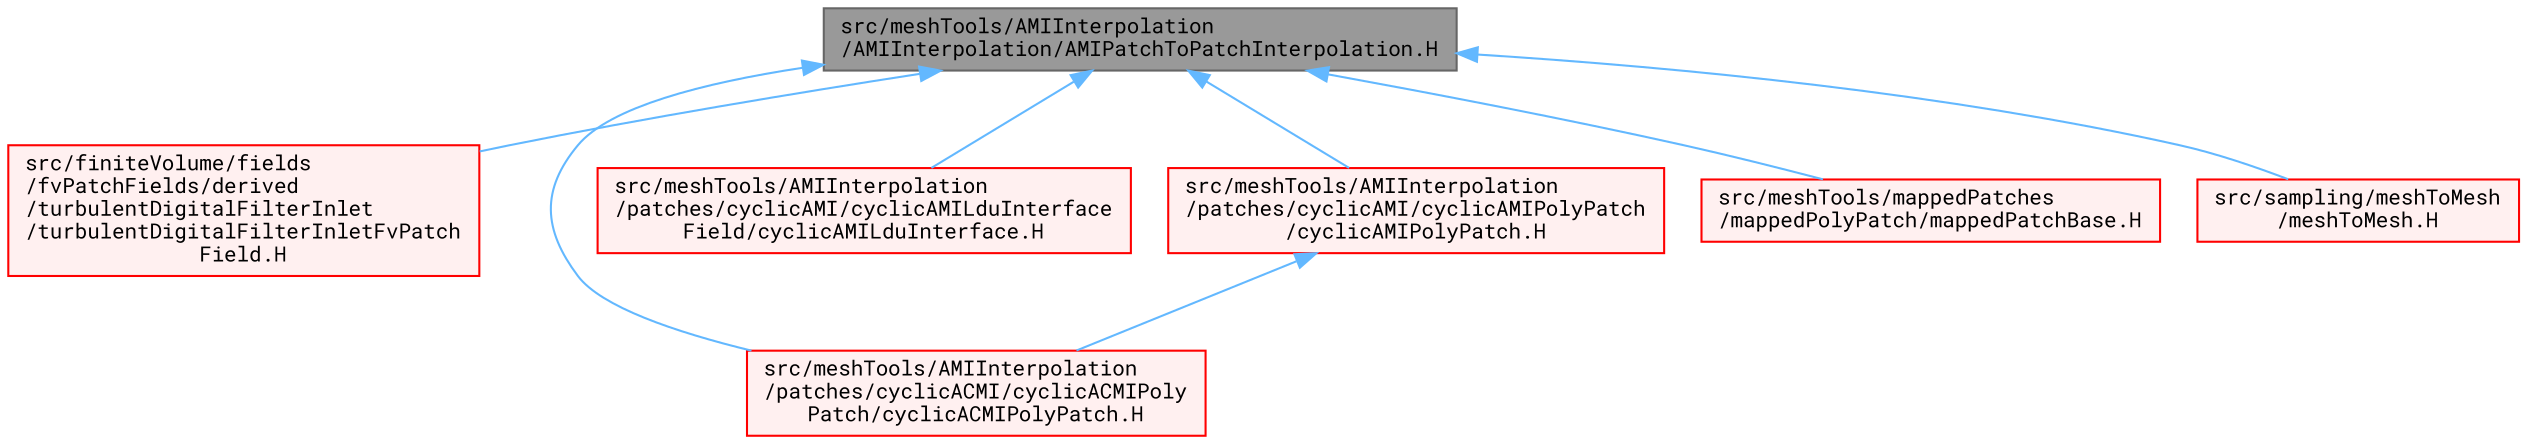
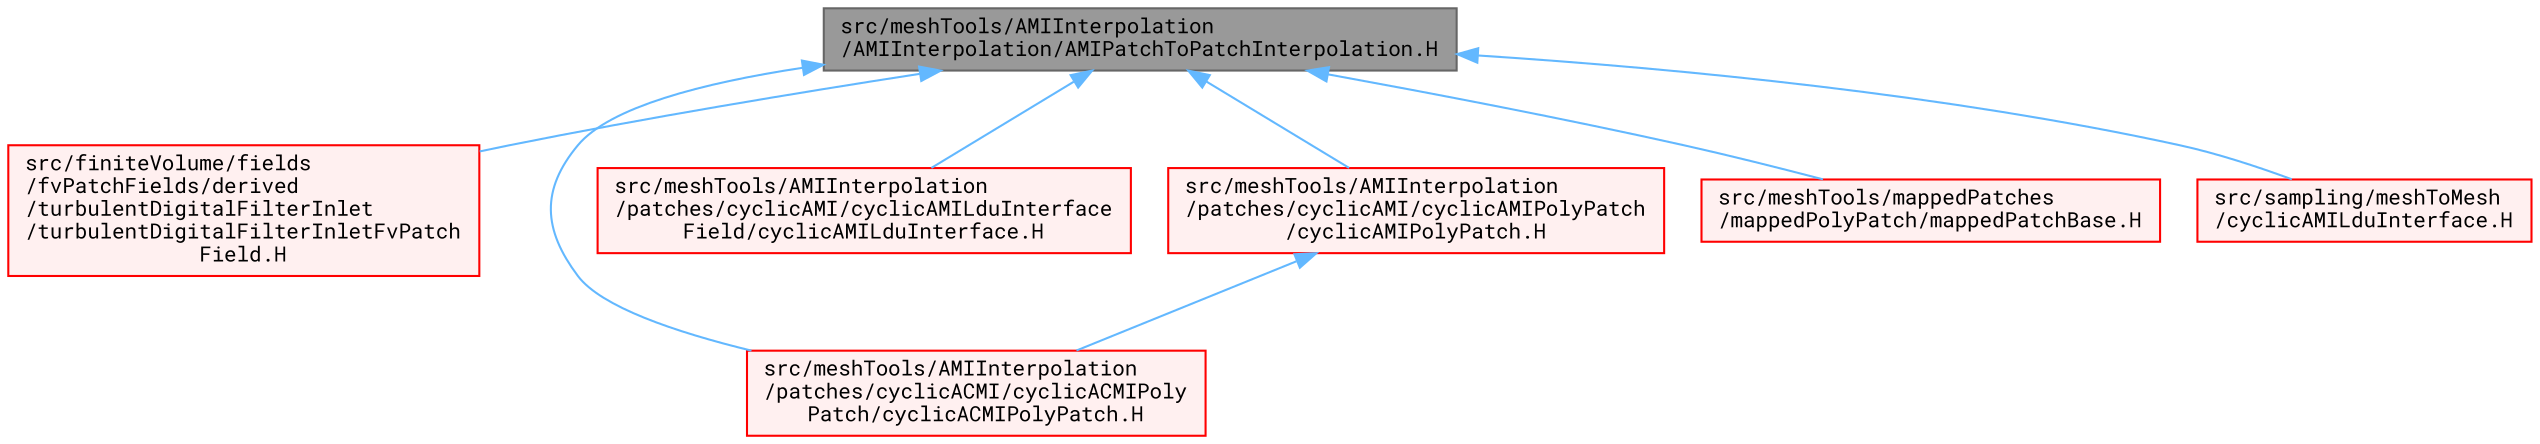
(2358, 211) -> (2364, 211)
